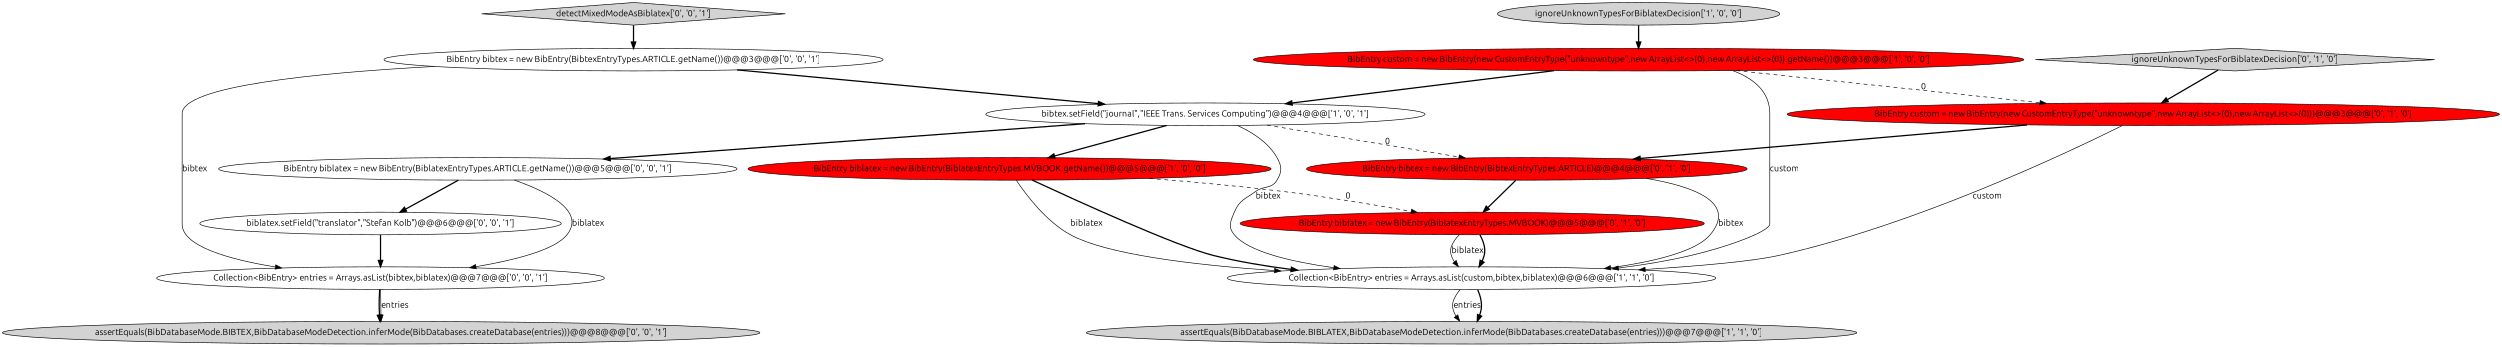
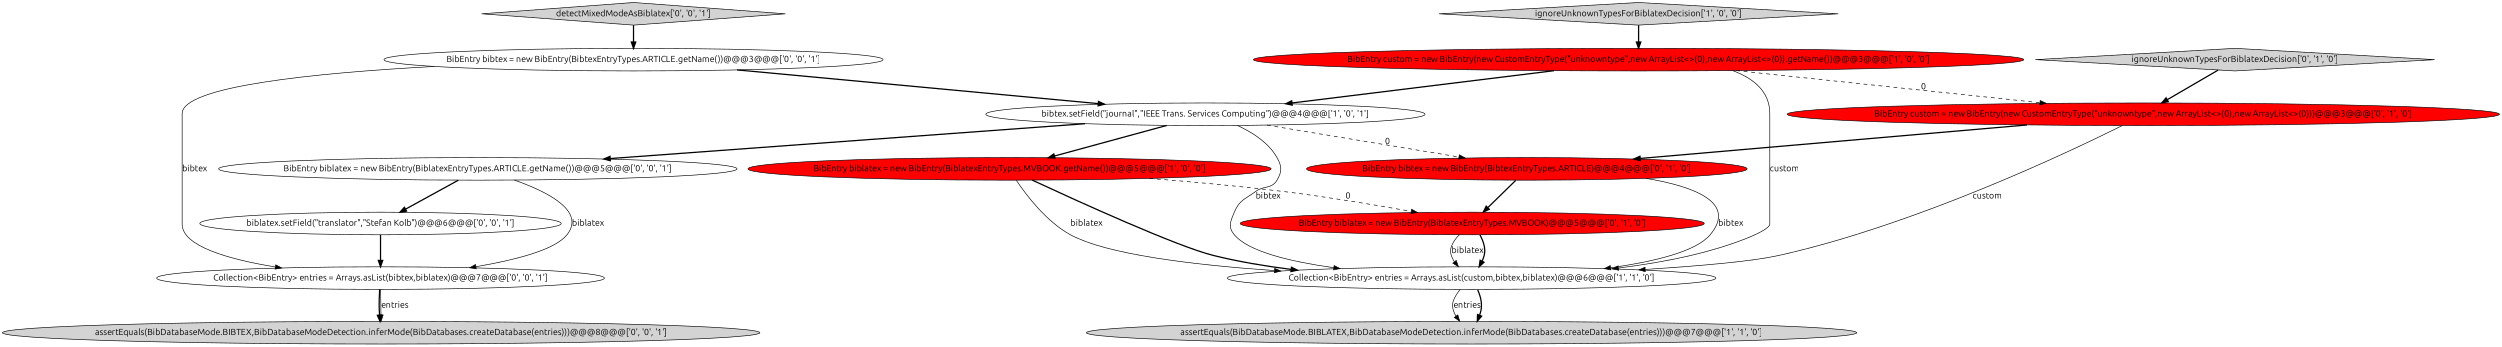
(1639, 14) -> (1639, 14)
